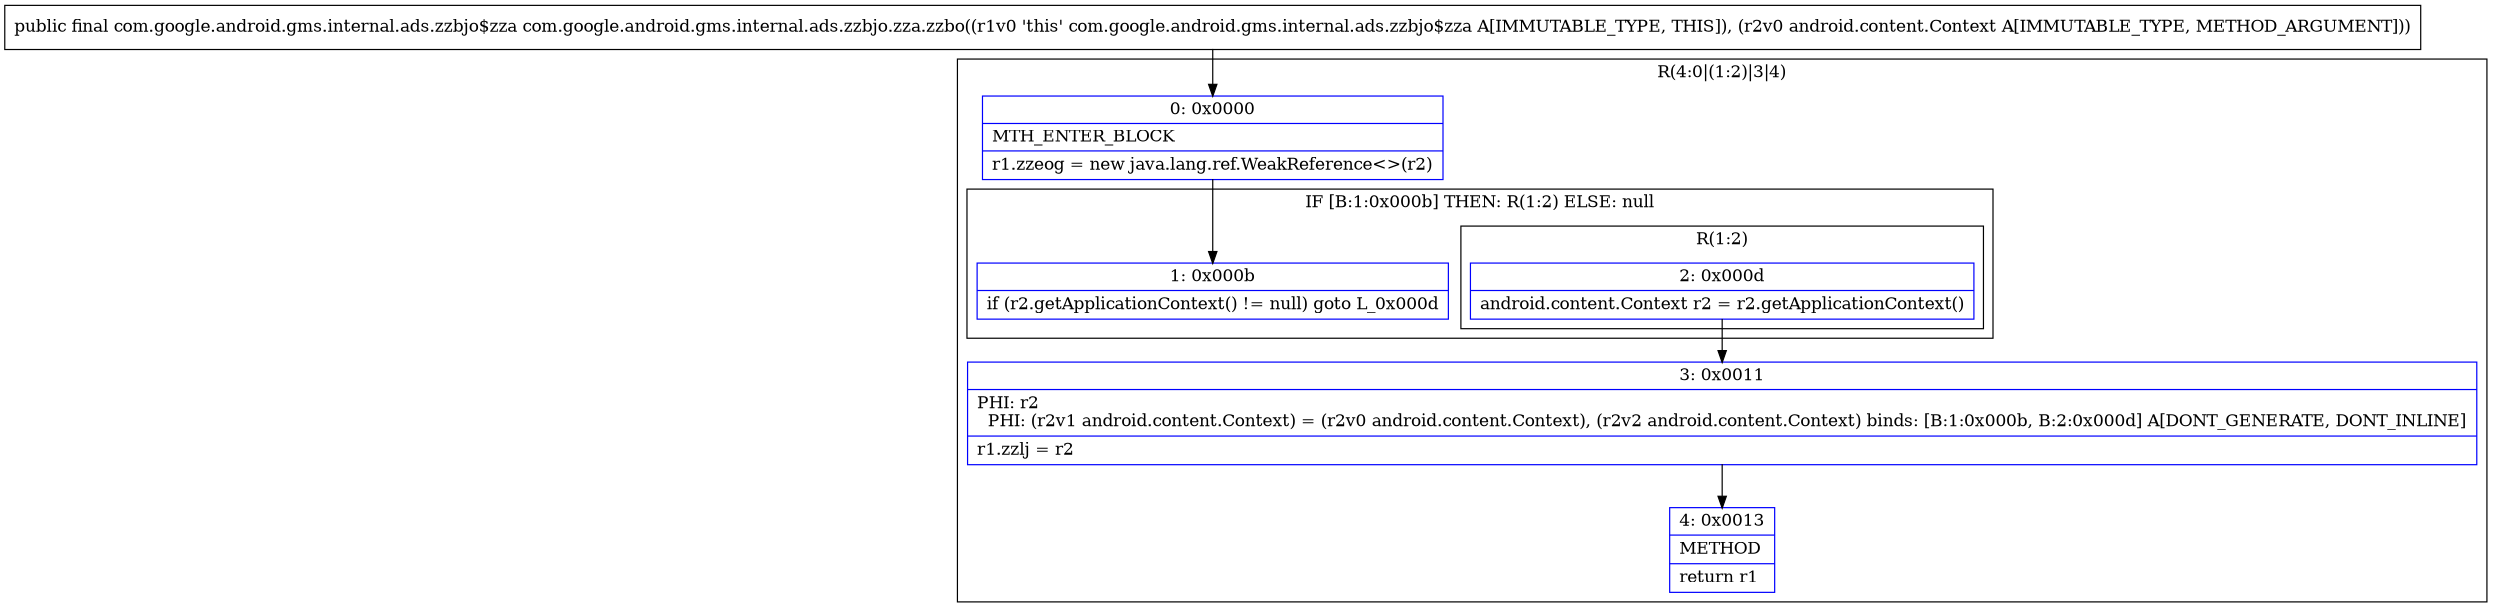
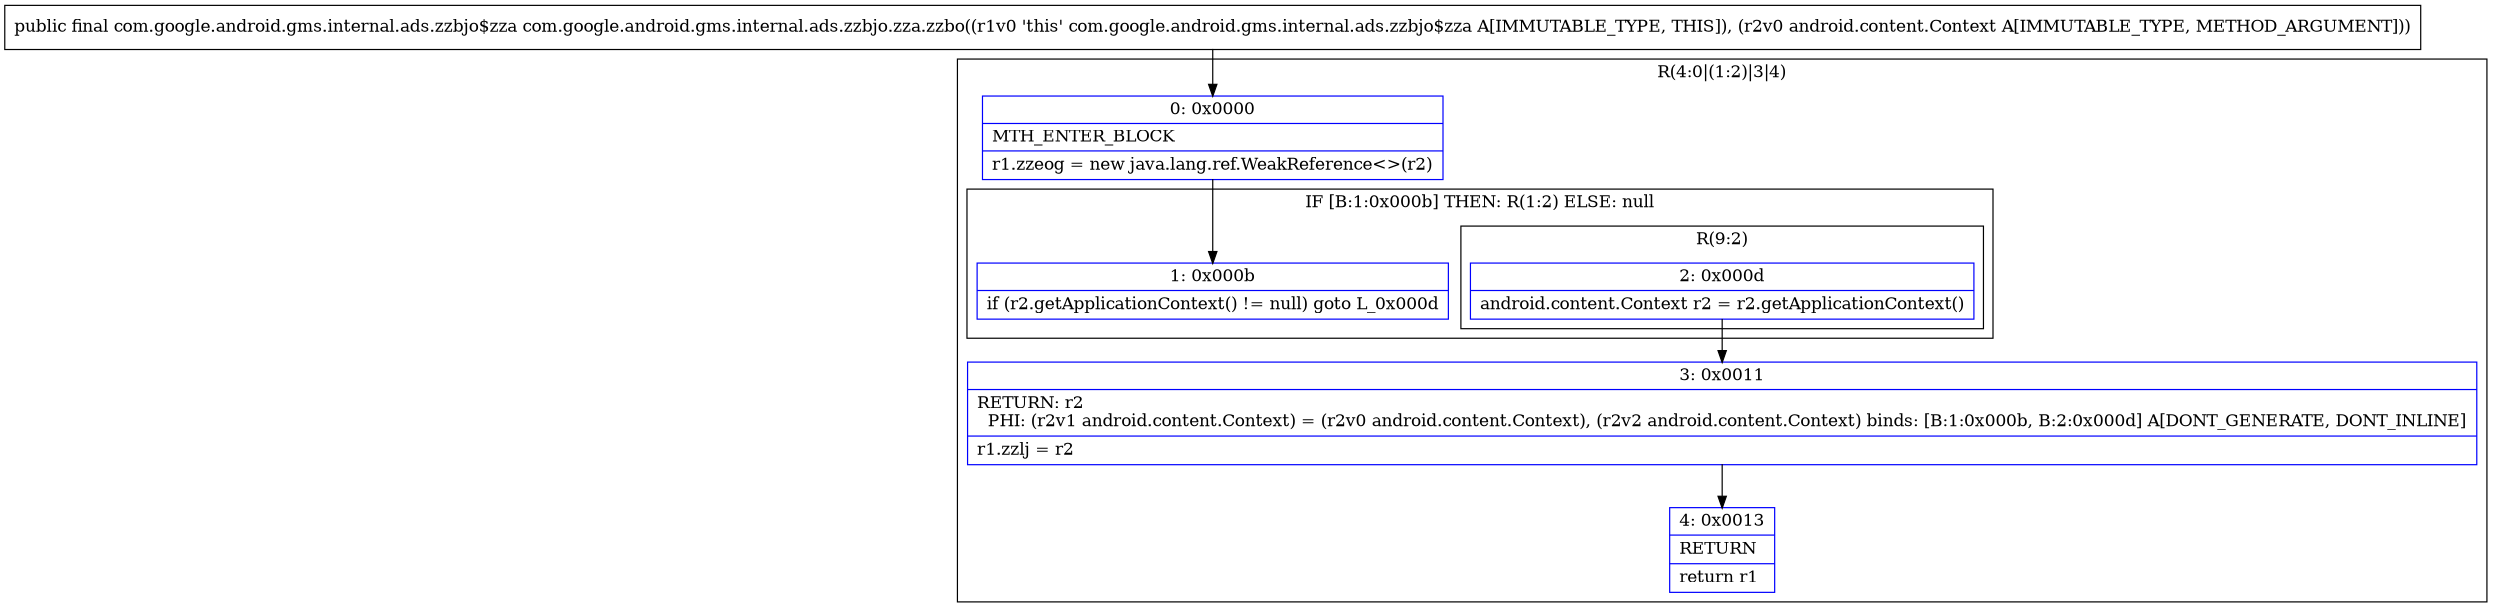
(1722, 240) -> (1722, 240)
(1011, 403) -> (1033, 403)
(1720, 549) -> (1718, 549)
